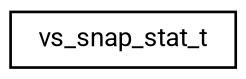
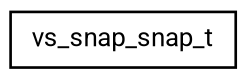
(123, 40) -> (123, 40)
